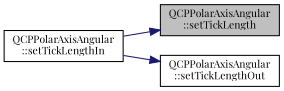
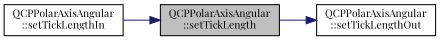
(137, 58) -> (293, 20)
